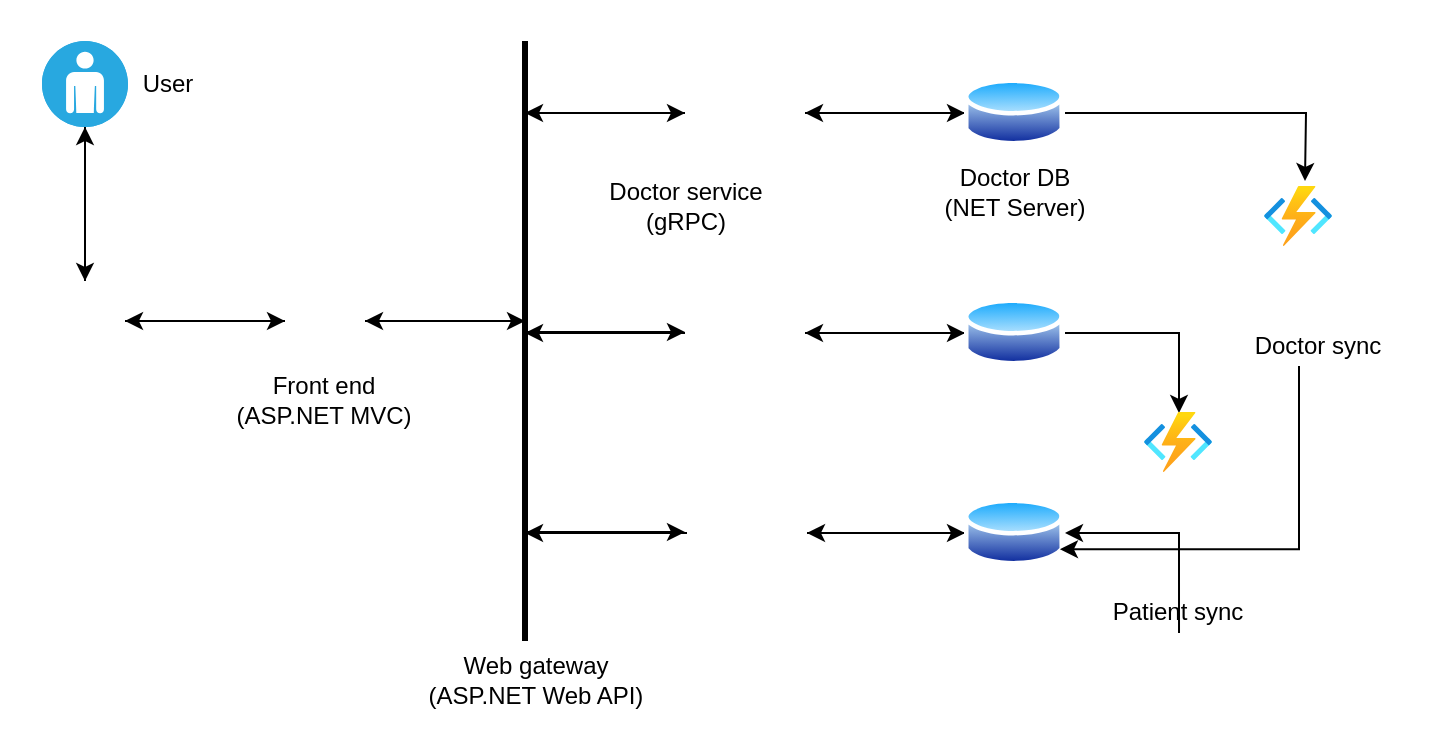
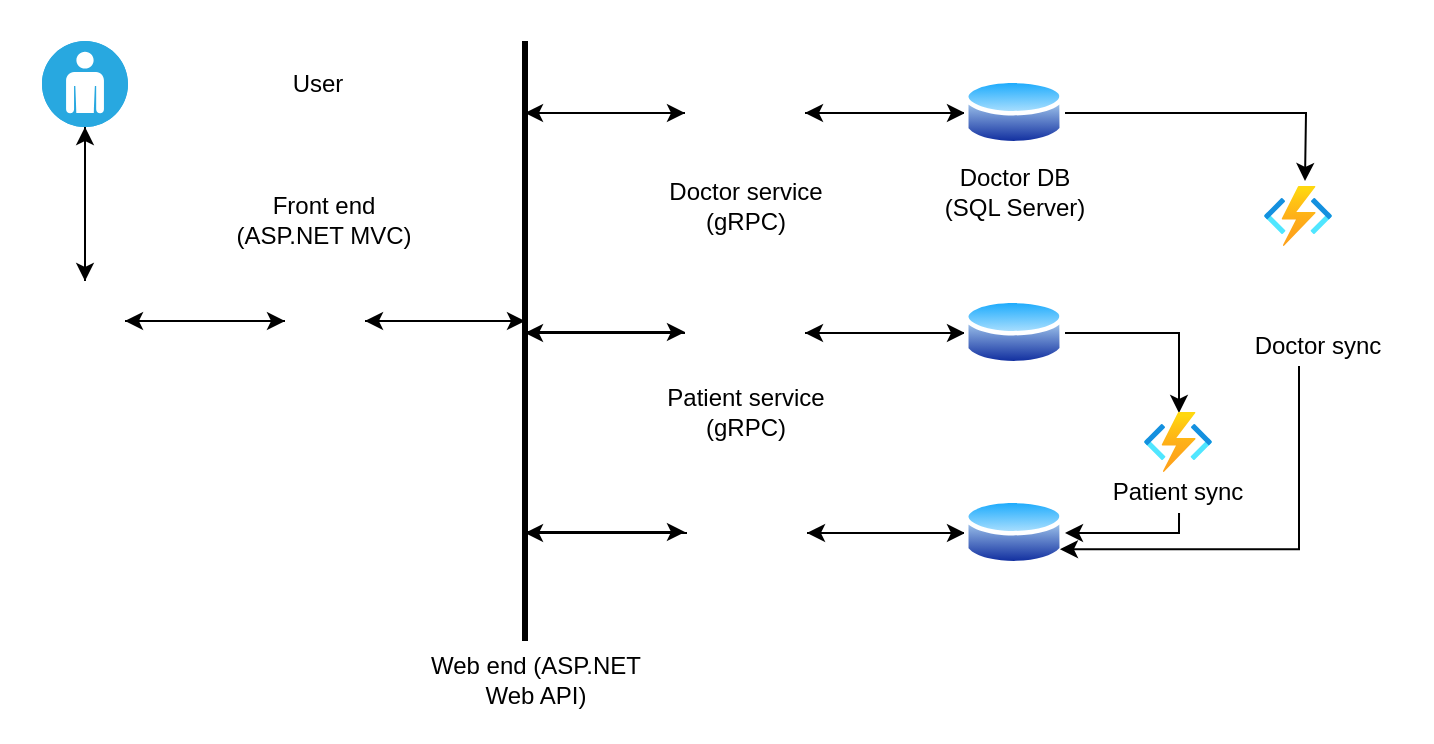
(168, 84) -> (318, 84)
(1016, 193) -> (1016, 193)
(687, 207) -> (747, 207)
(325, 401) -> (325, 221)
none -> (747, 413)
(1179, 613) -> (1179, 493)
(537, 681) -> (537, 681)
